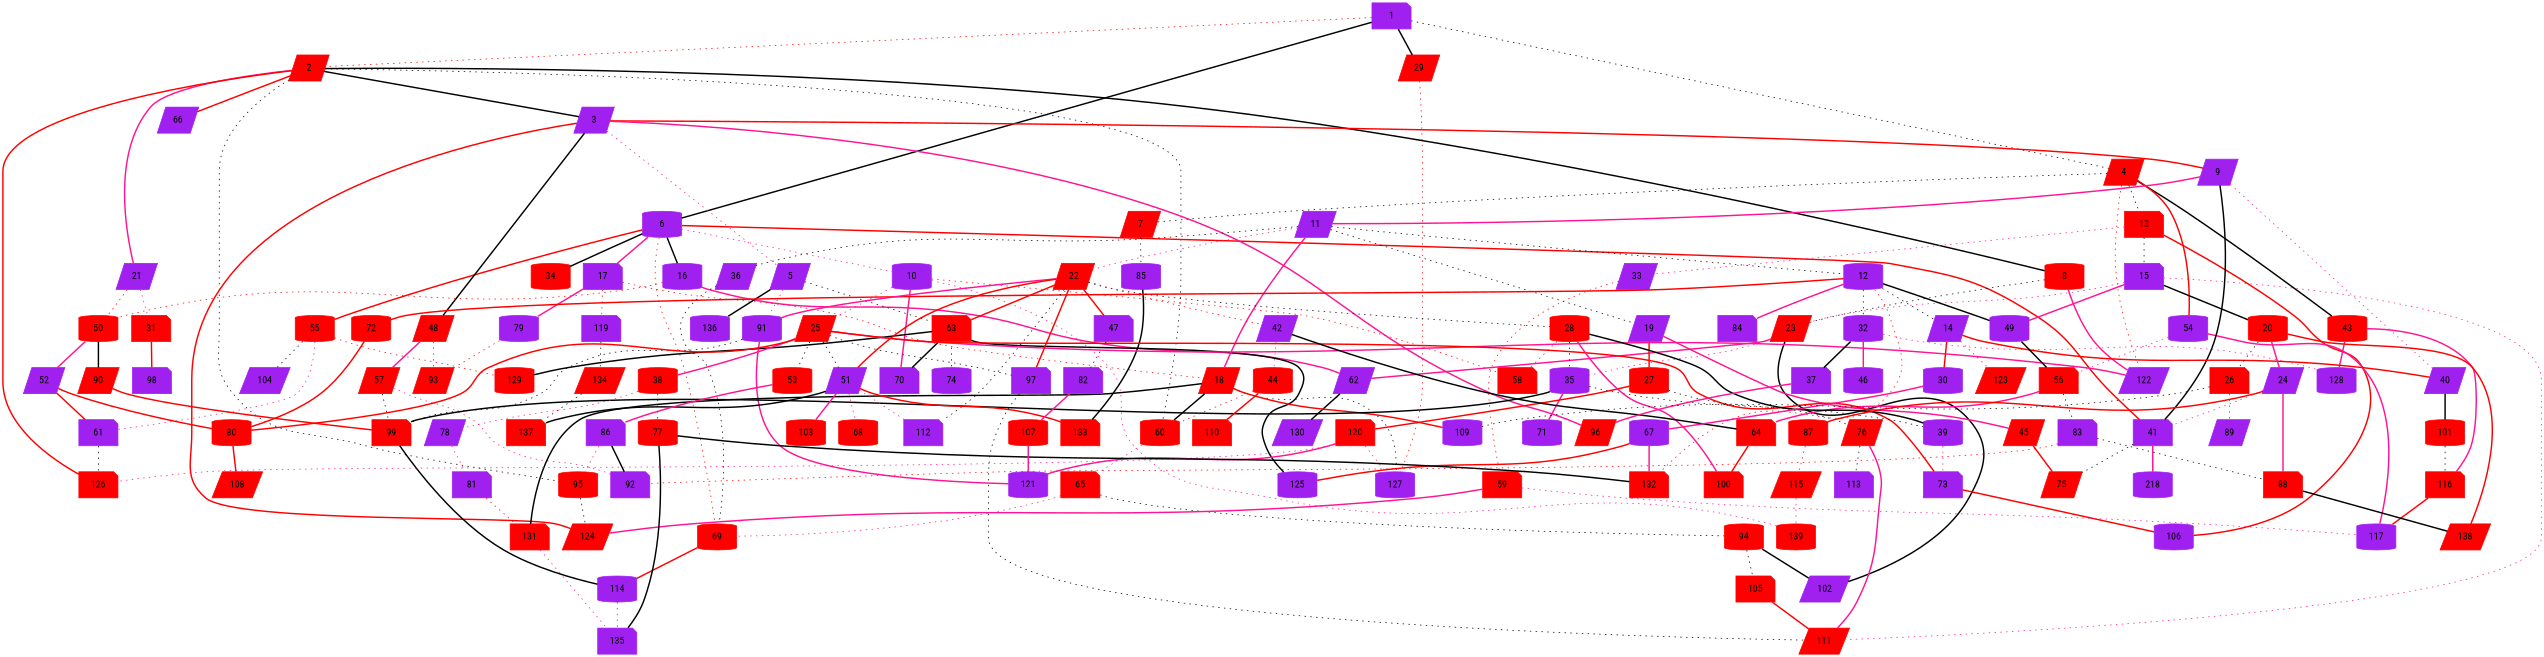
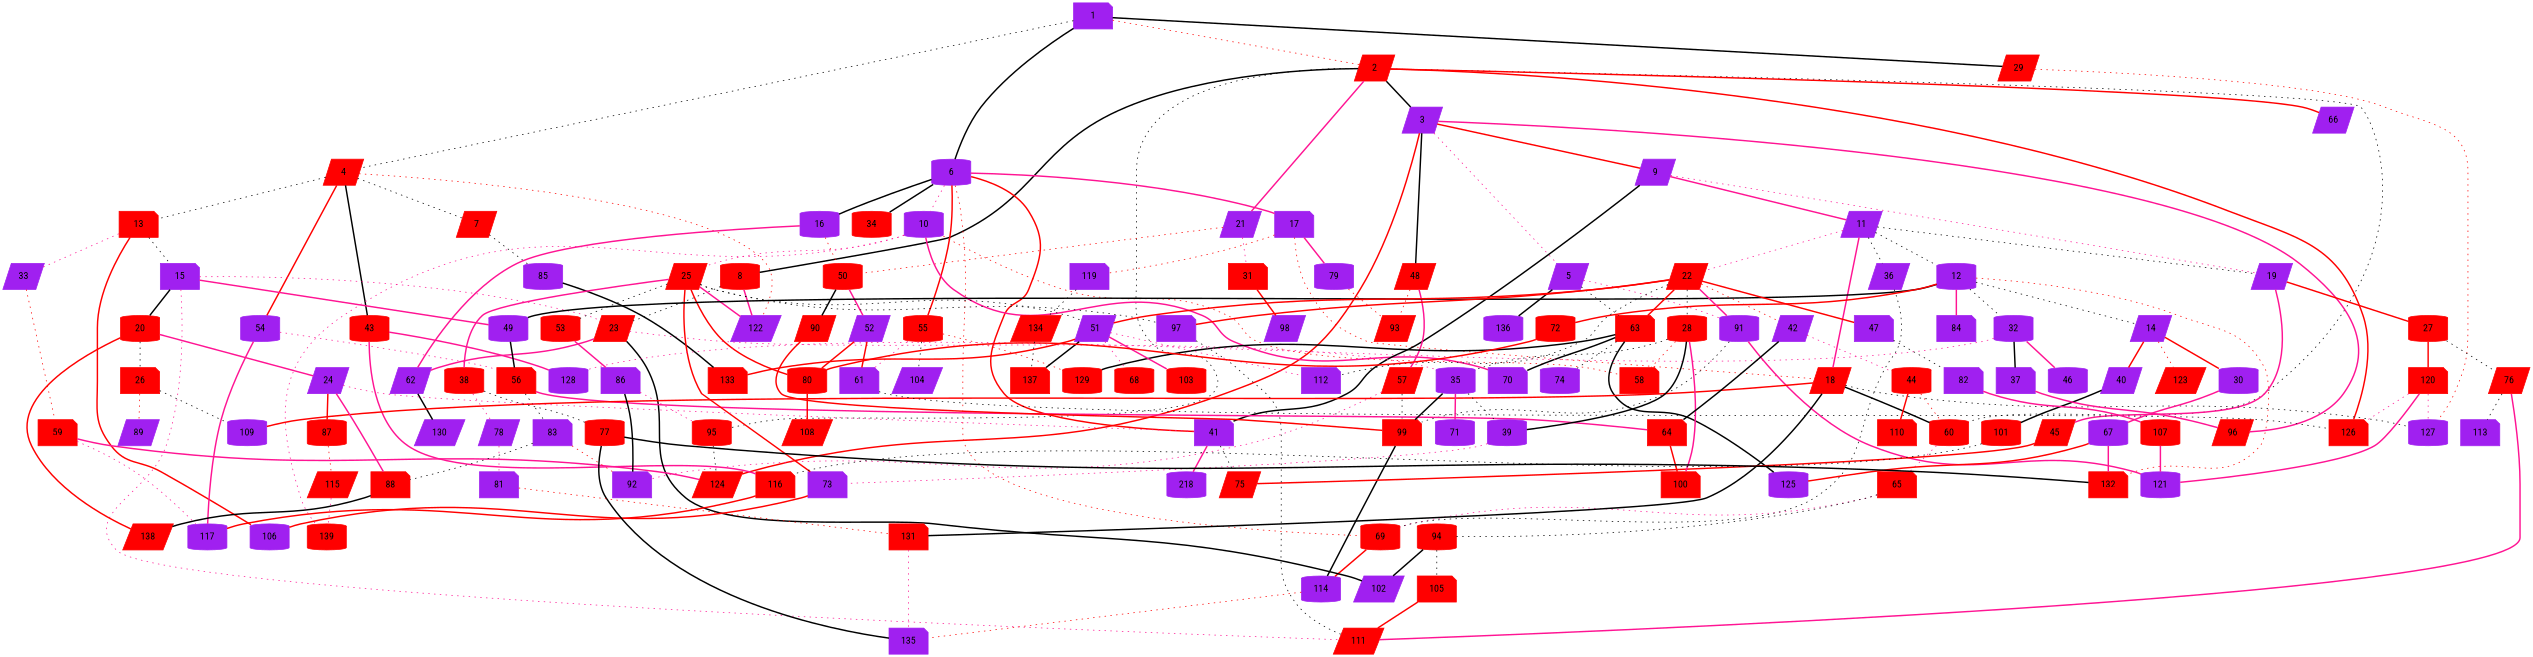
(2331, 276) -> (1964, 224)
(152, 381) -> (1285, 329)
